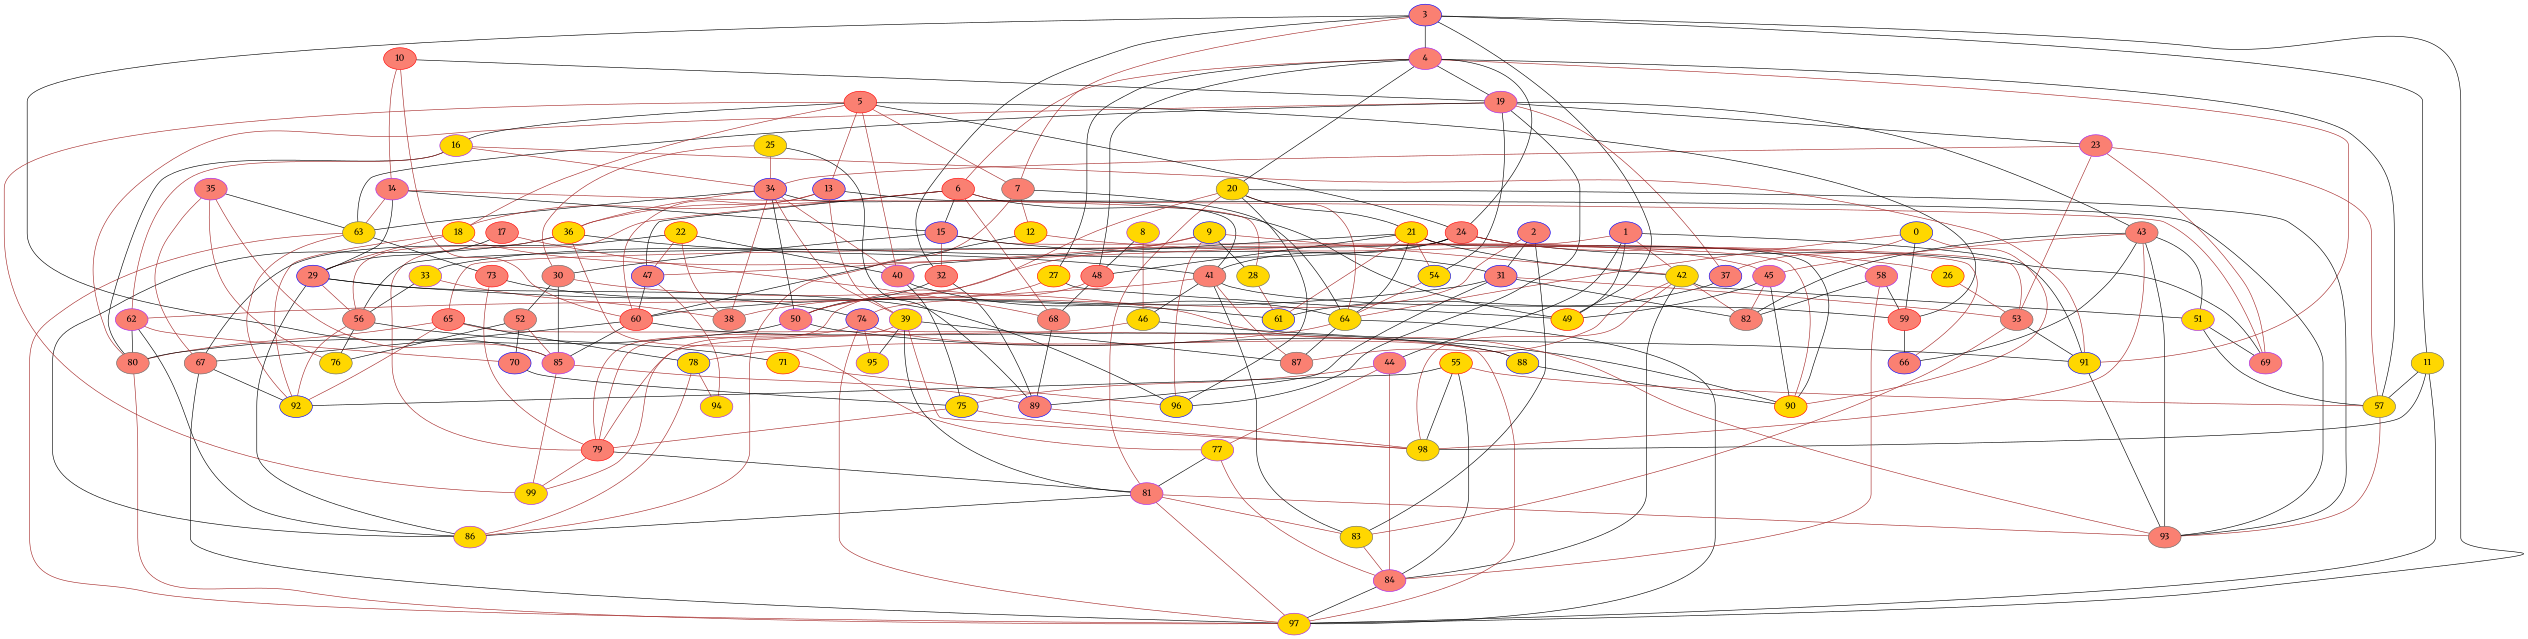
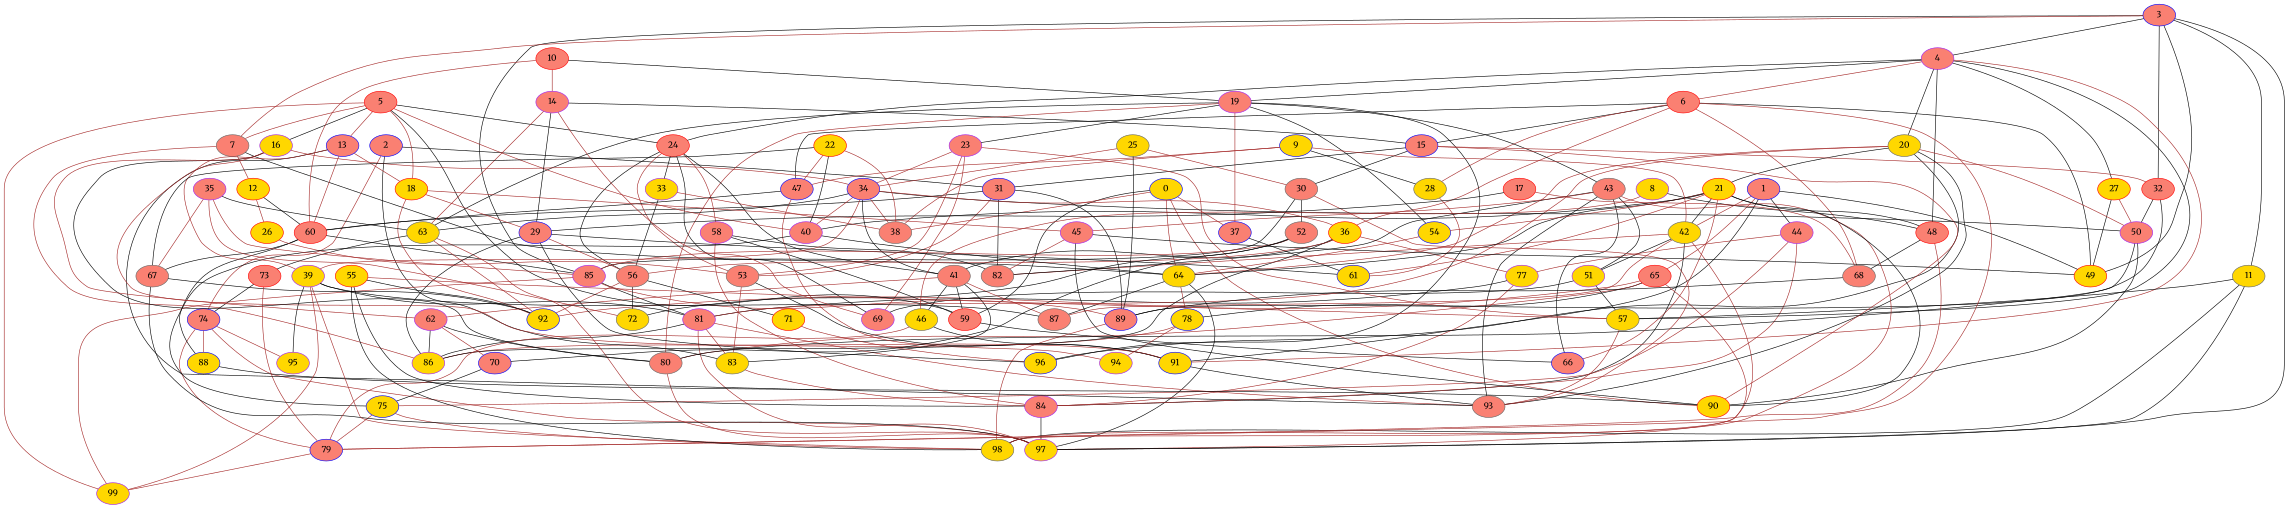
none -> (1049, 208)
(1177, 317) -> none
(336, 363) -> (633, 320)
(598, 450) -> (326, 450)
(872, 472) -> (643, 300)
